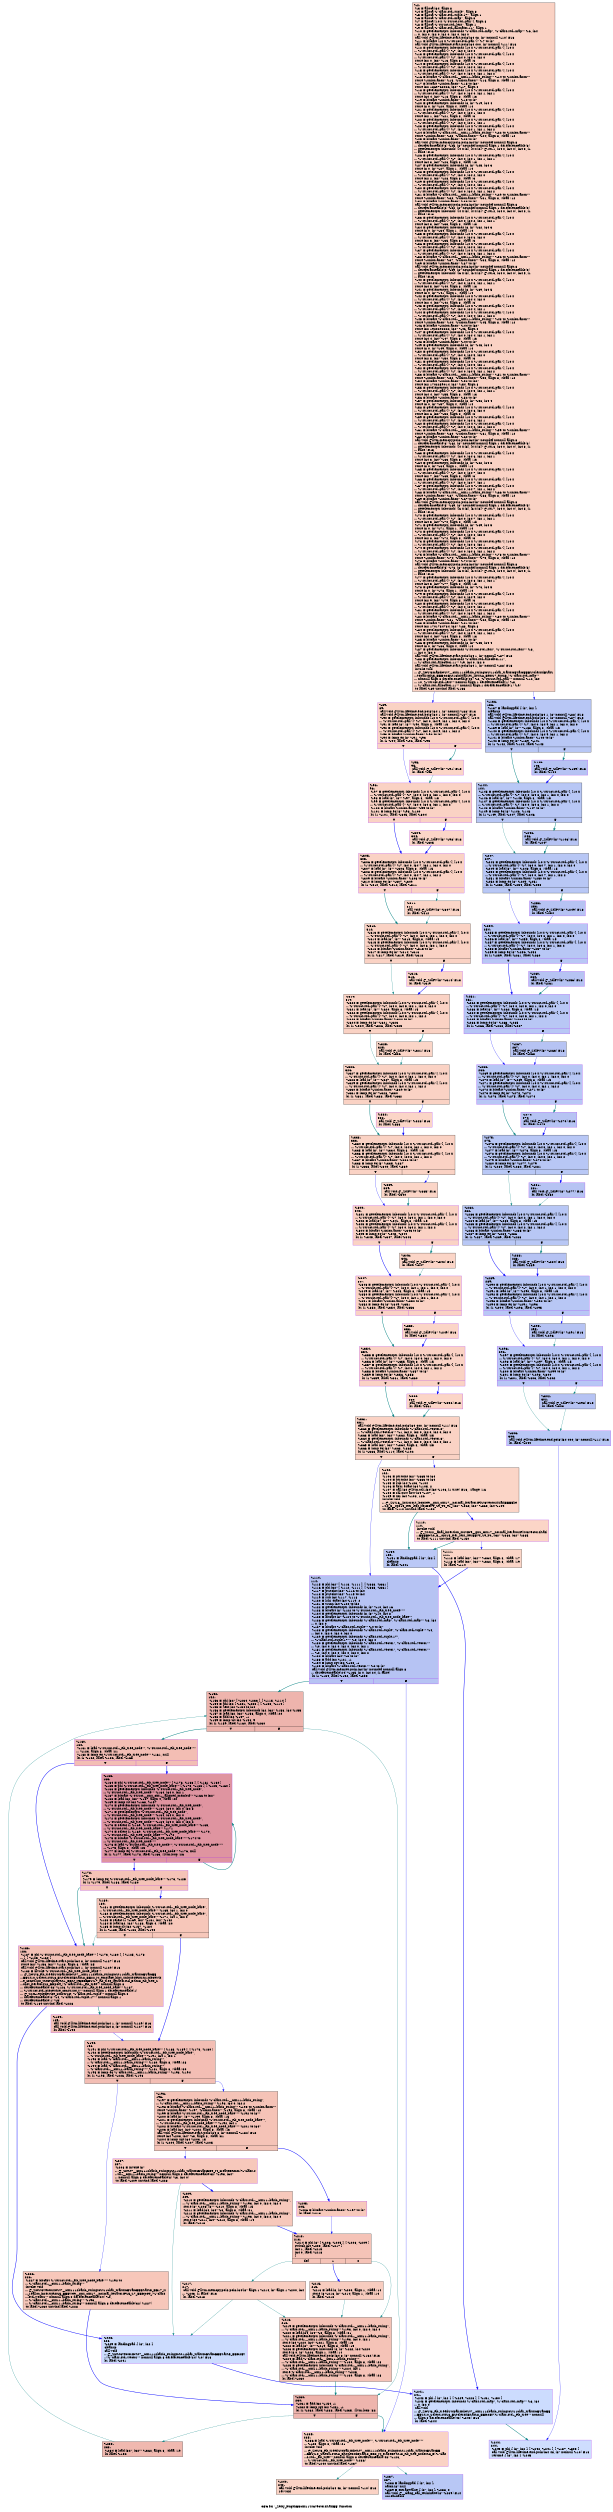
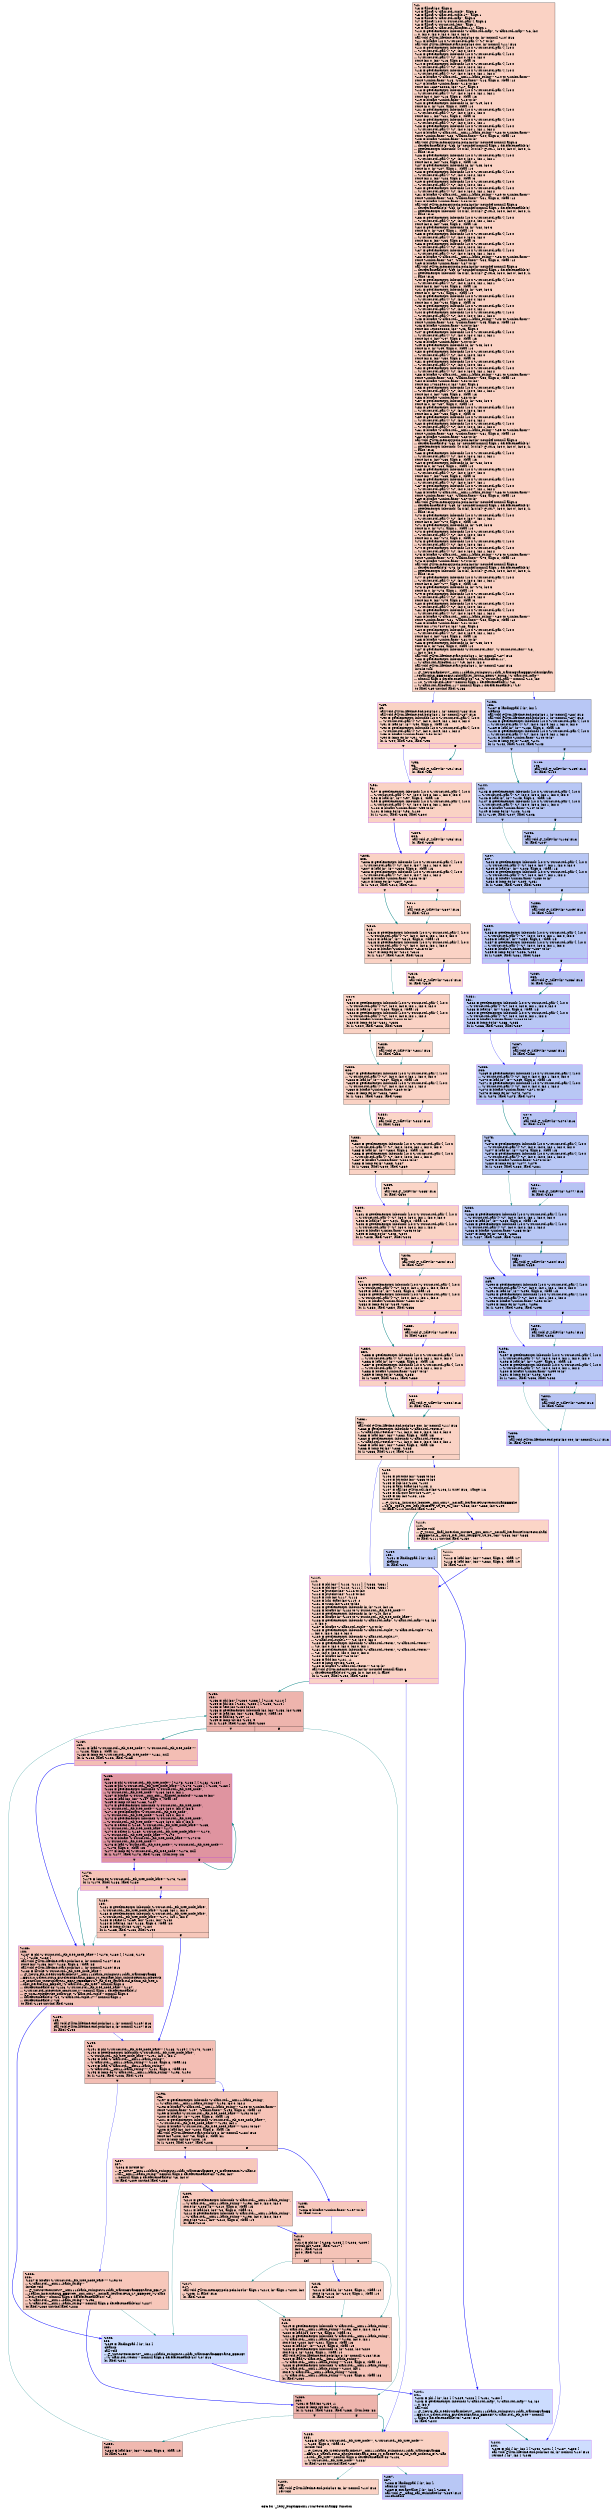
(425, 1341) -> (425, 1341)
(374, 1630) -> (374, 1630)
(213, 2317) -> (138, 2322)
